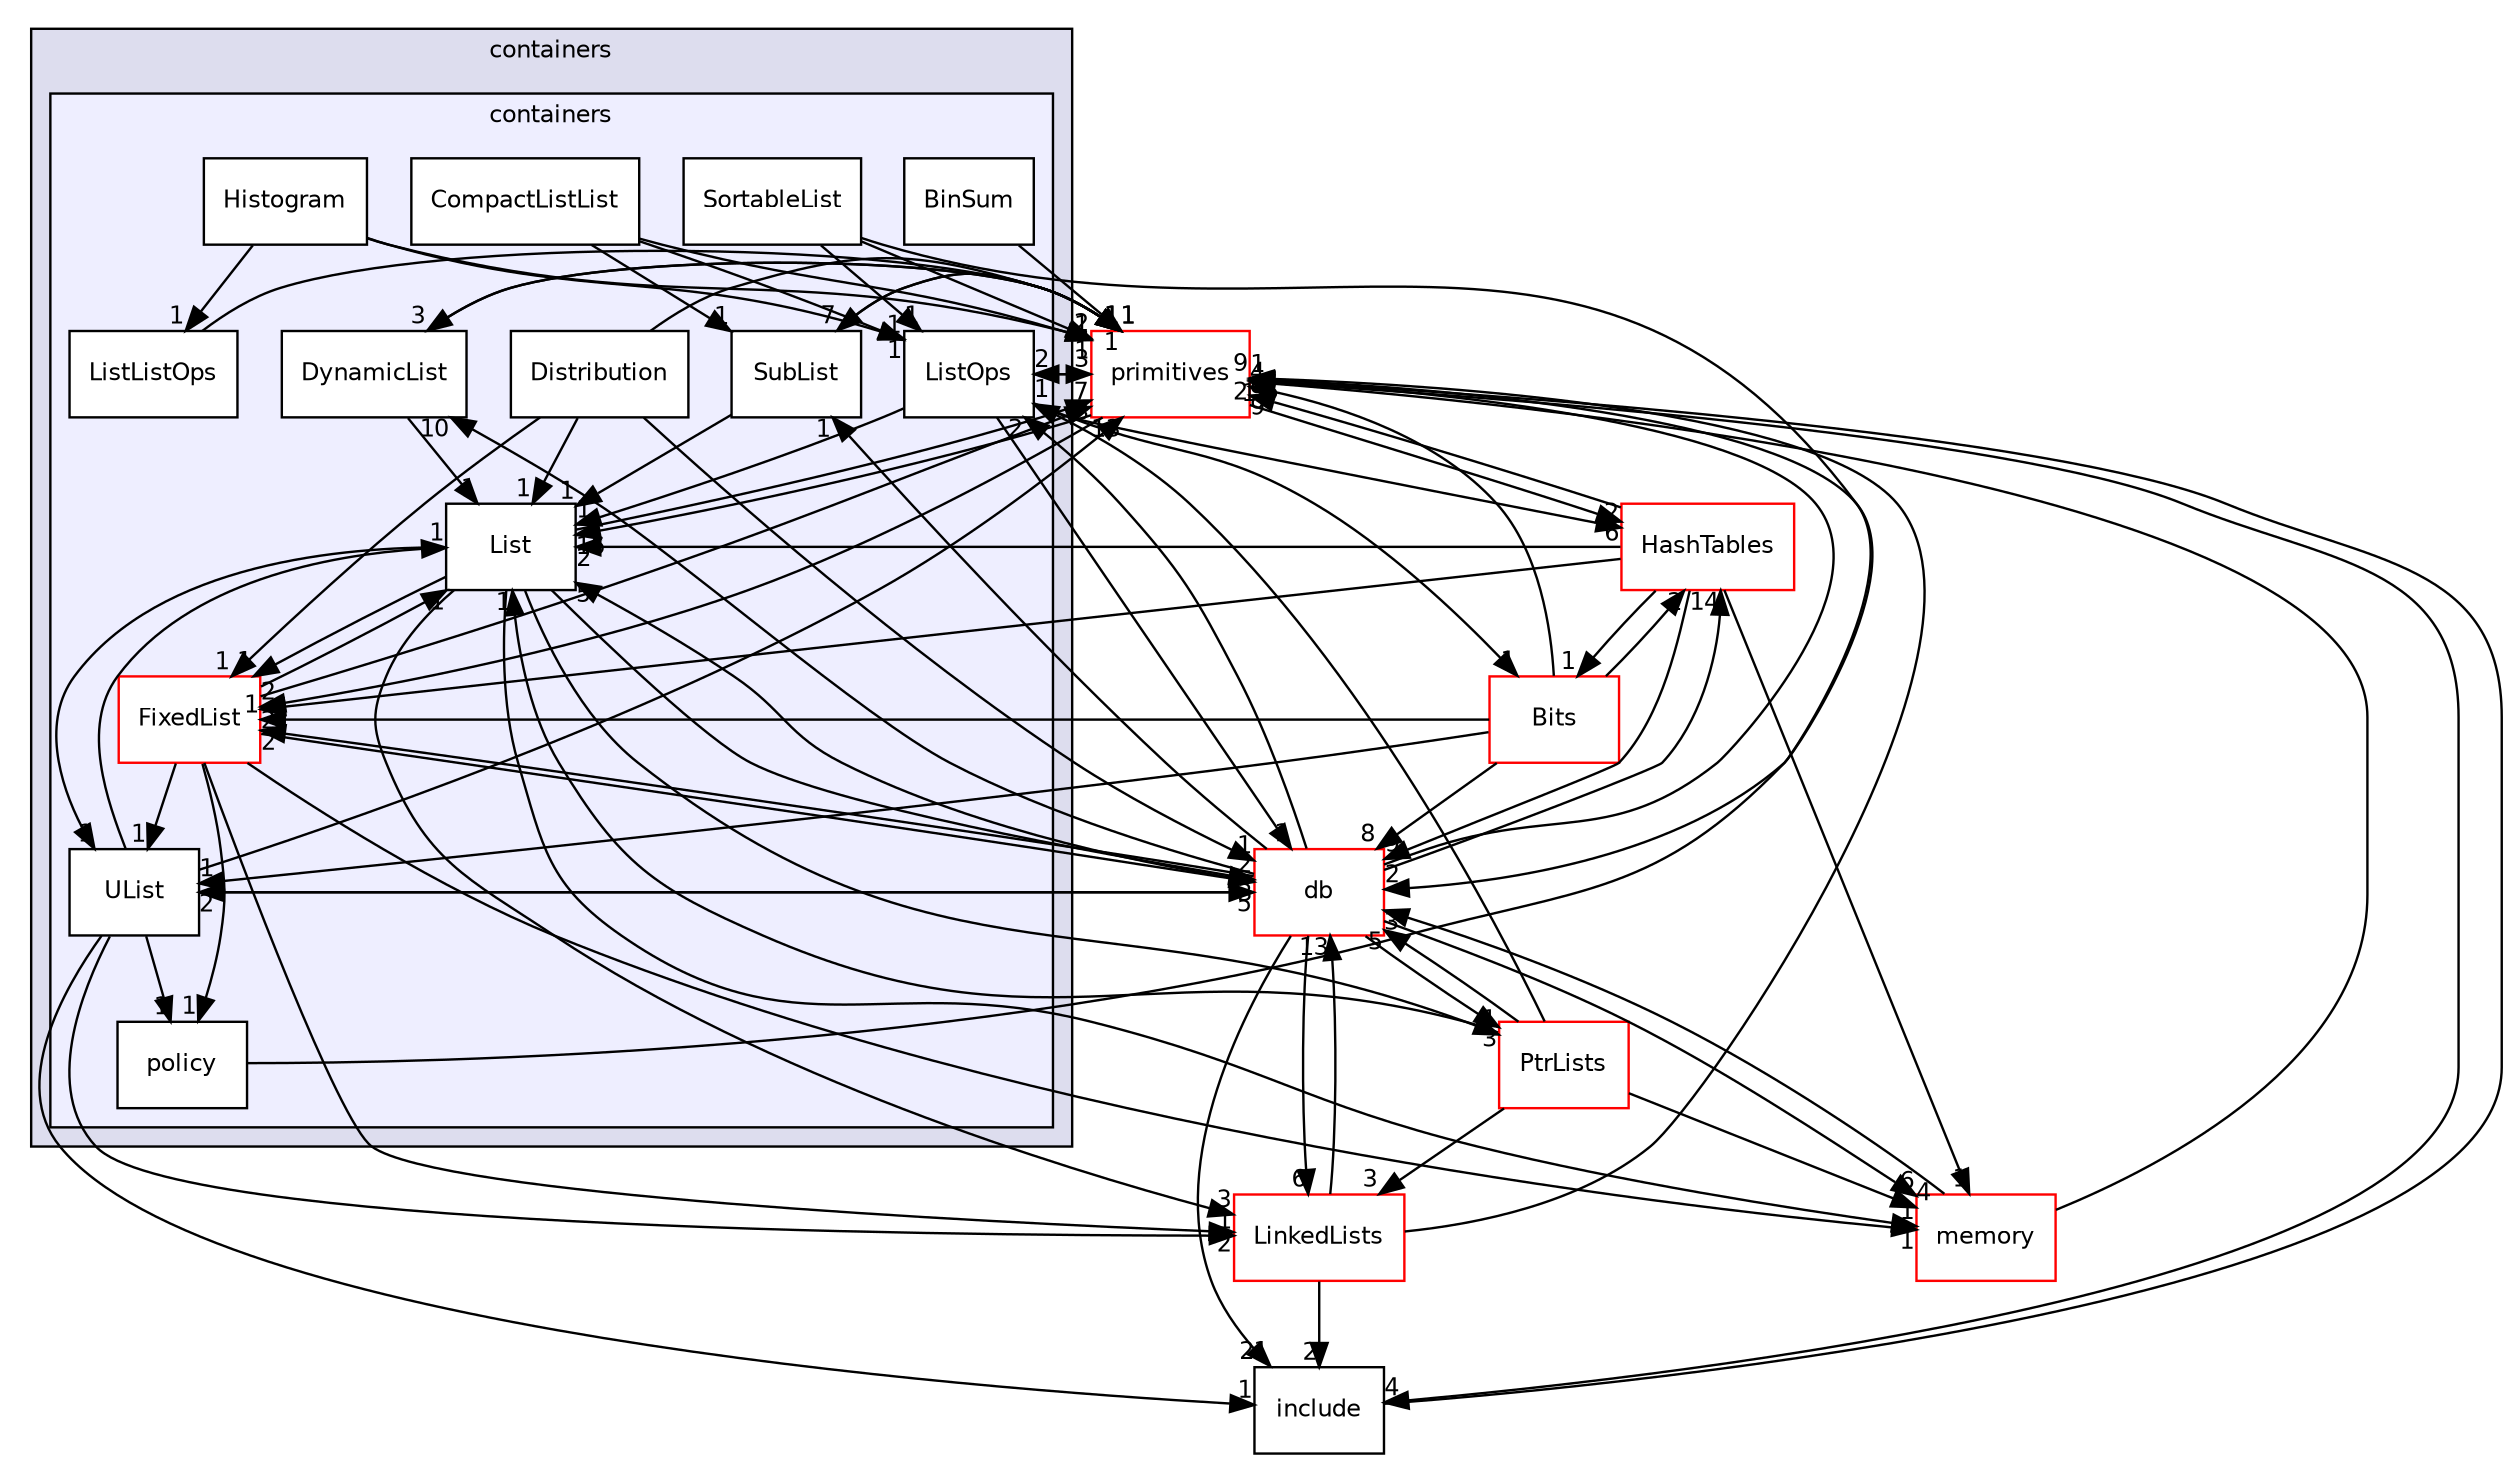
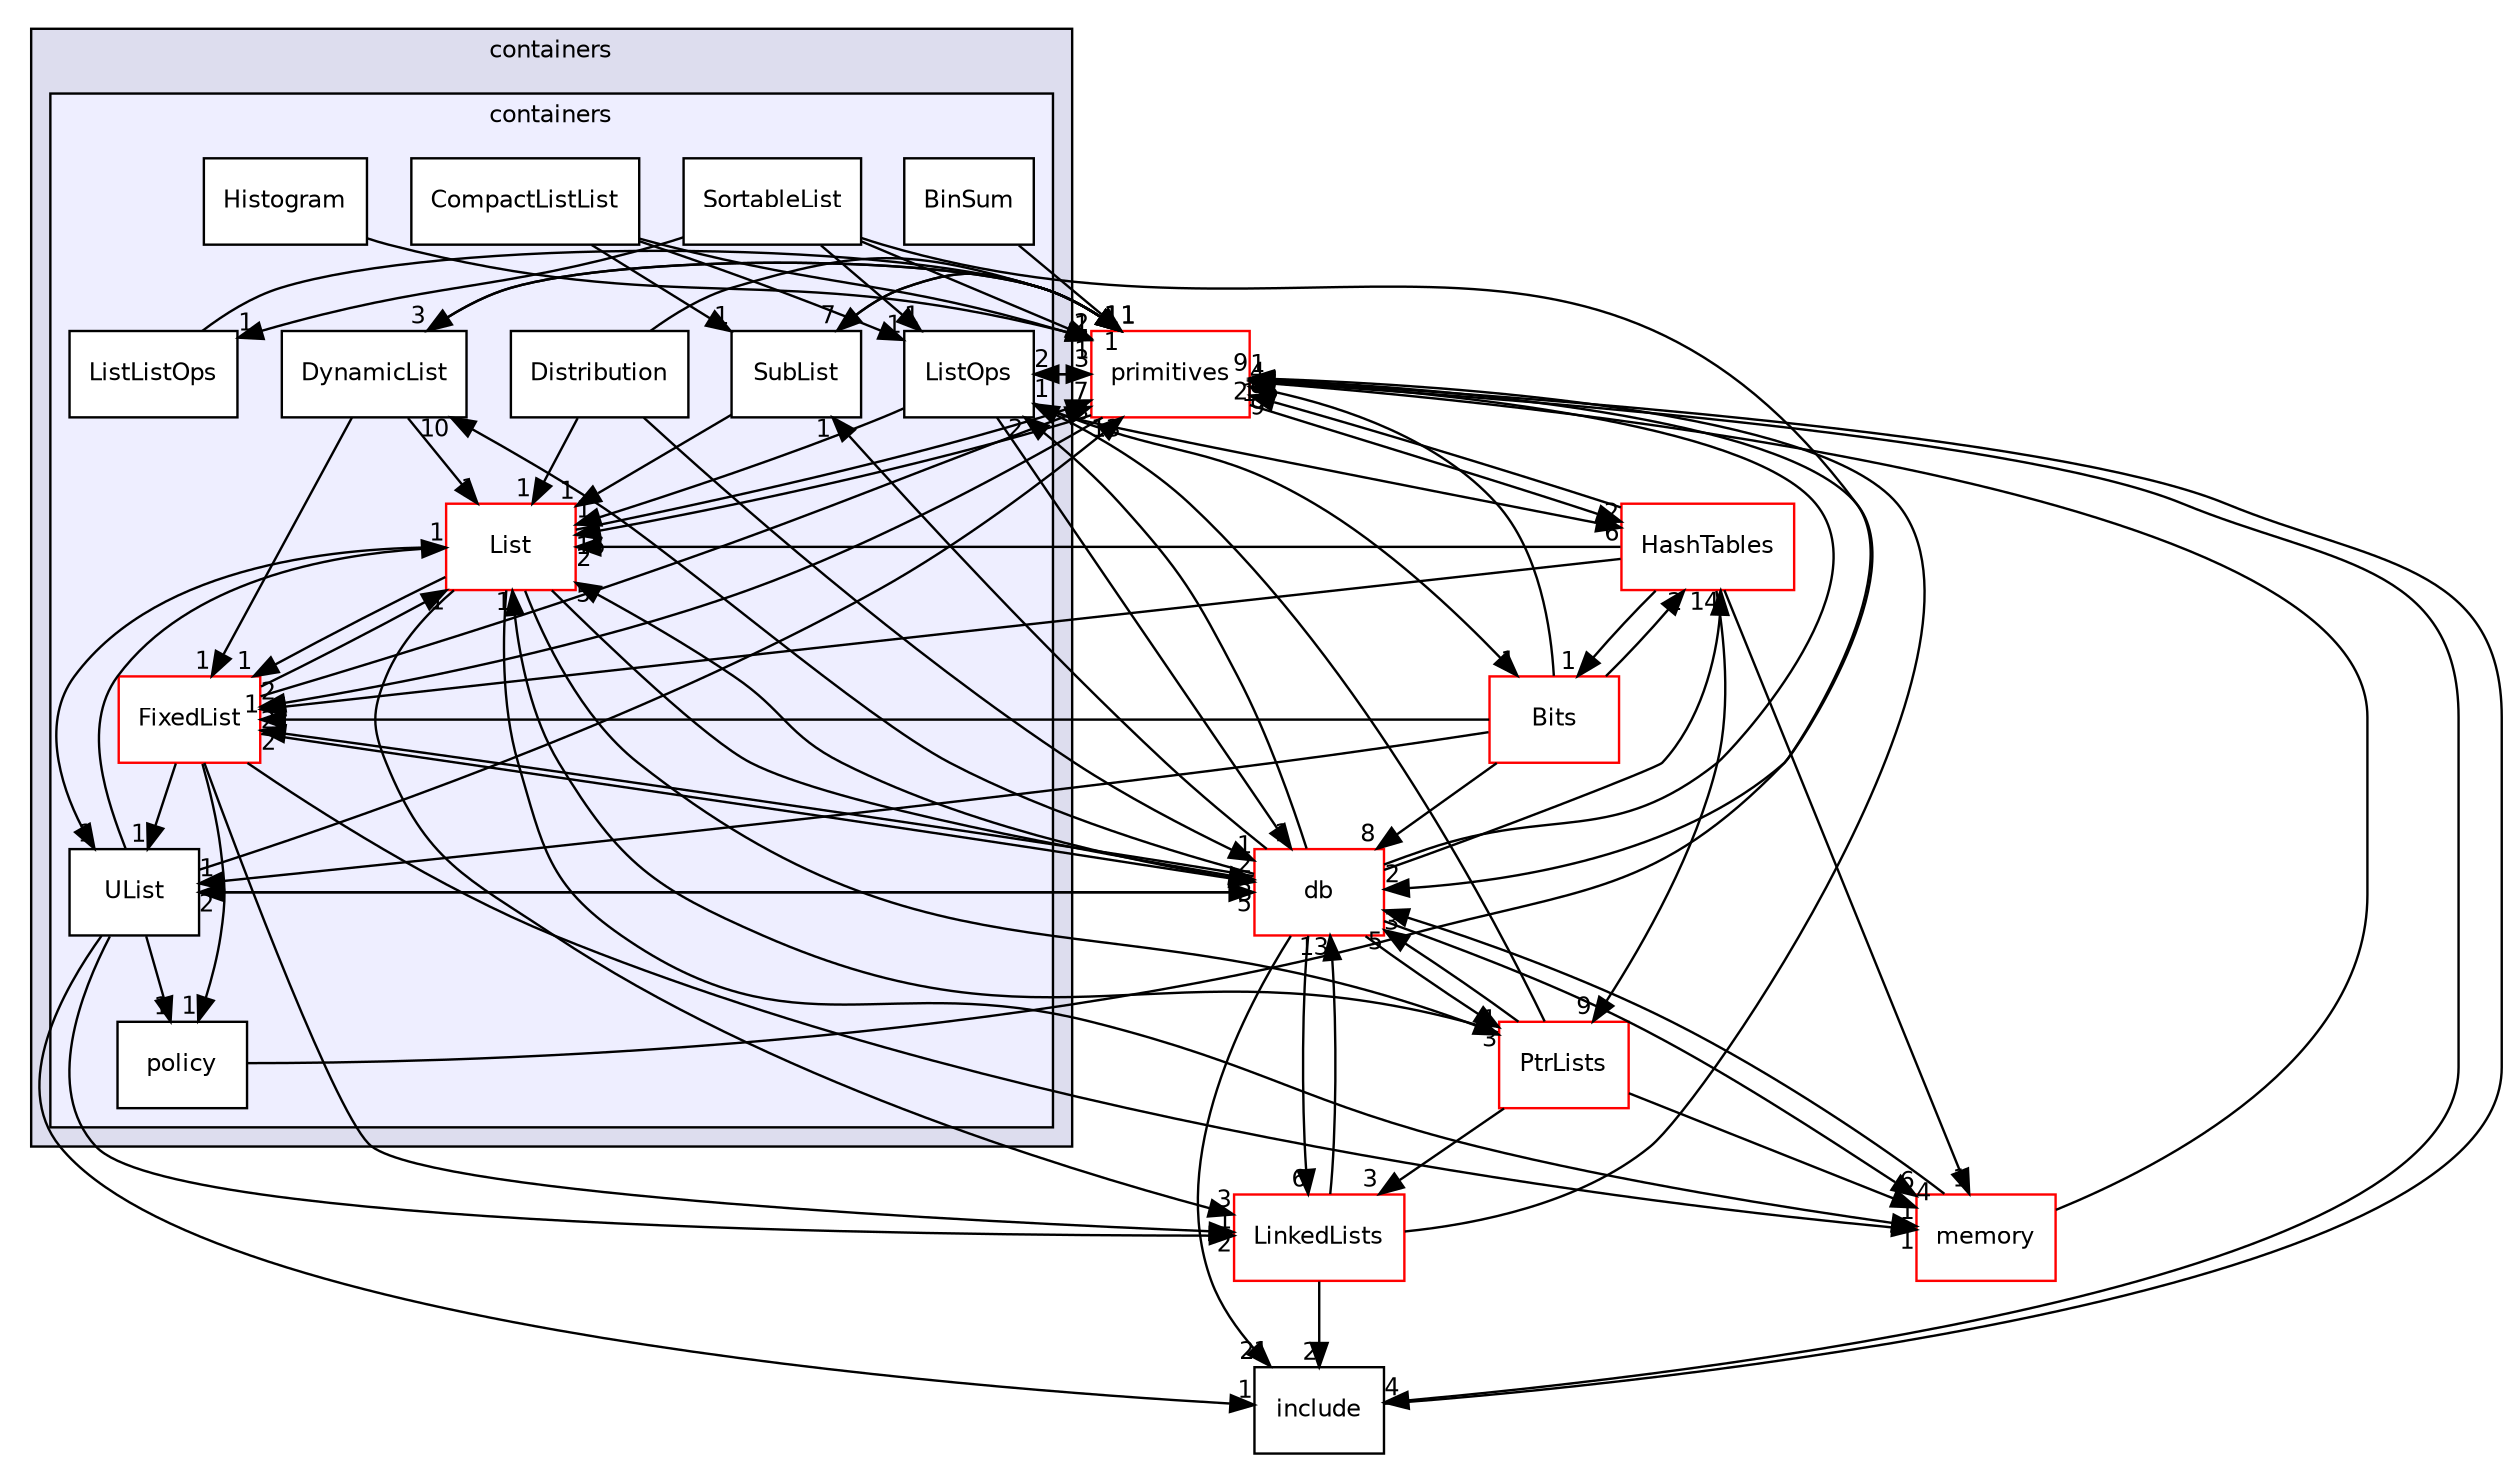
(227, 278) -> (473, 285)
(624, 285) -> none
(390, 533) -> (288, 536)
(511, 547) -> (511, 547)
(1600, 771) -> (1708, 796)
